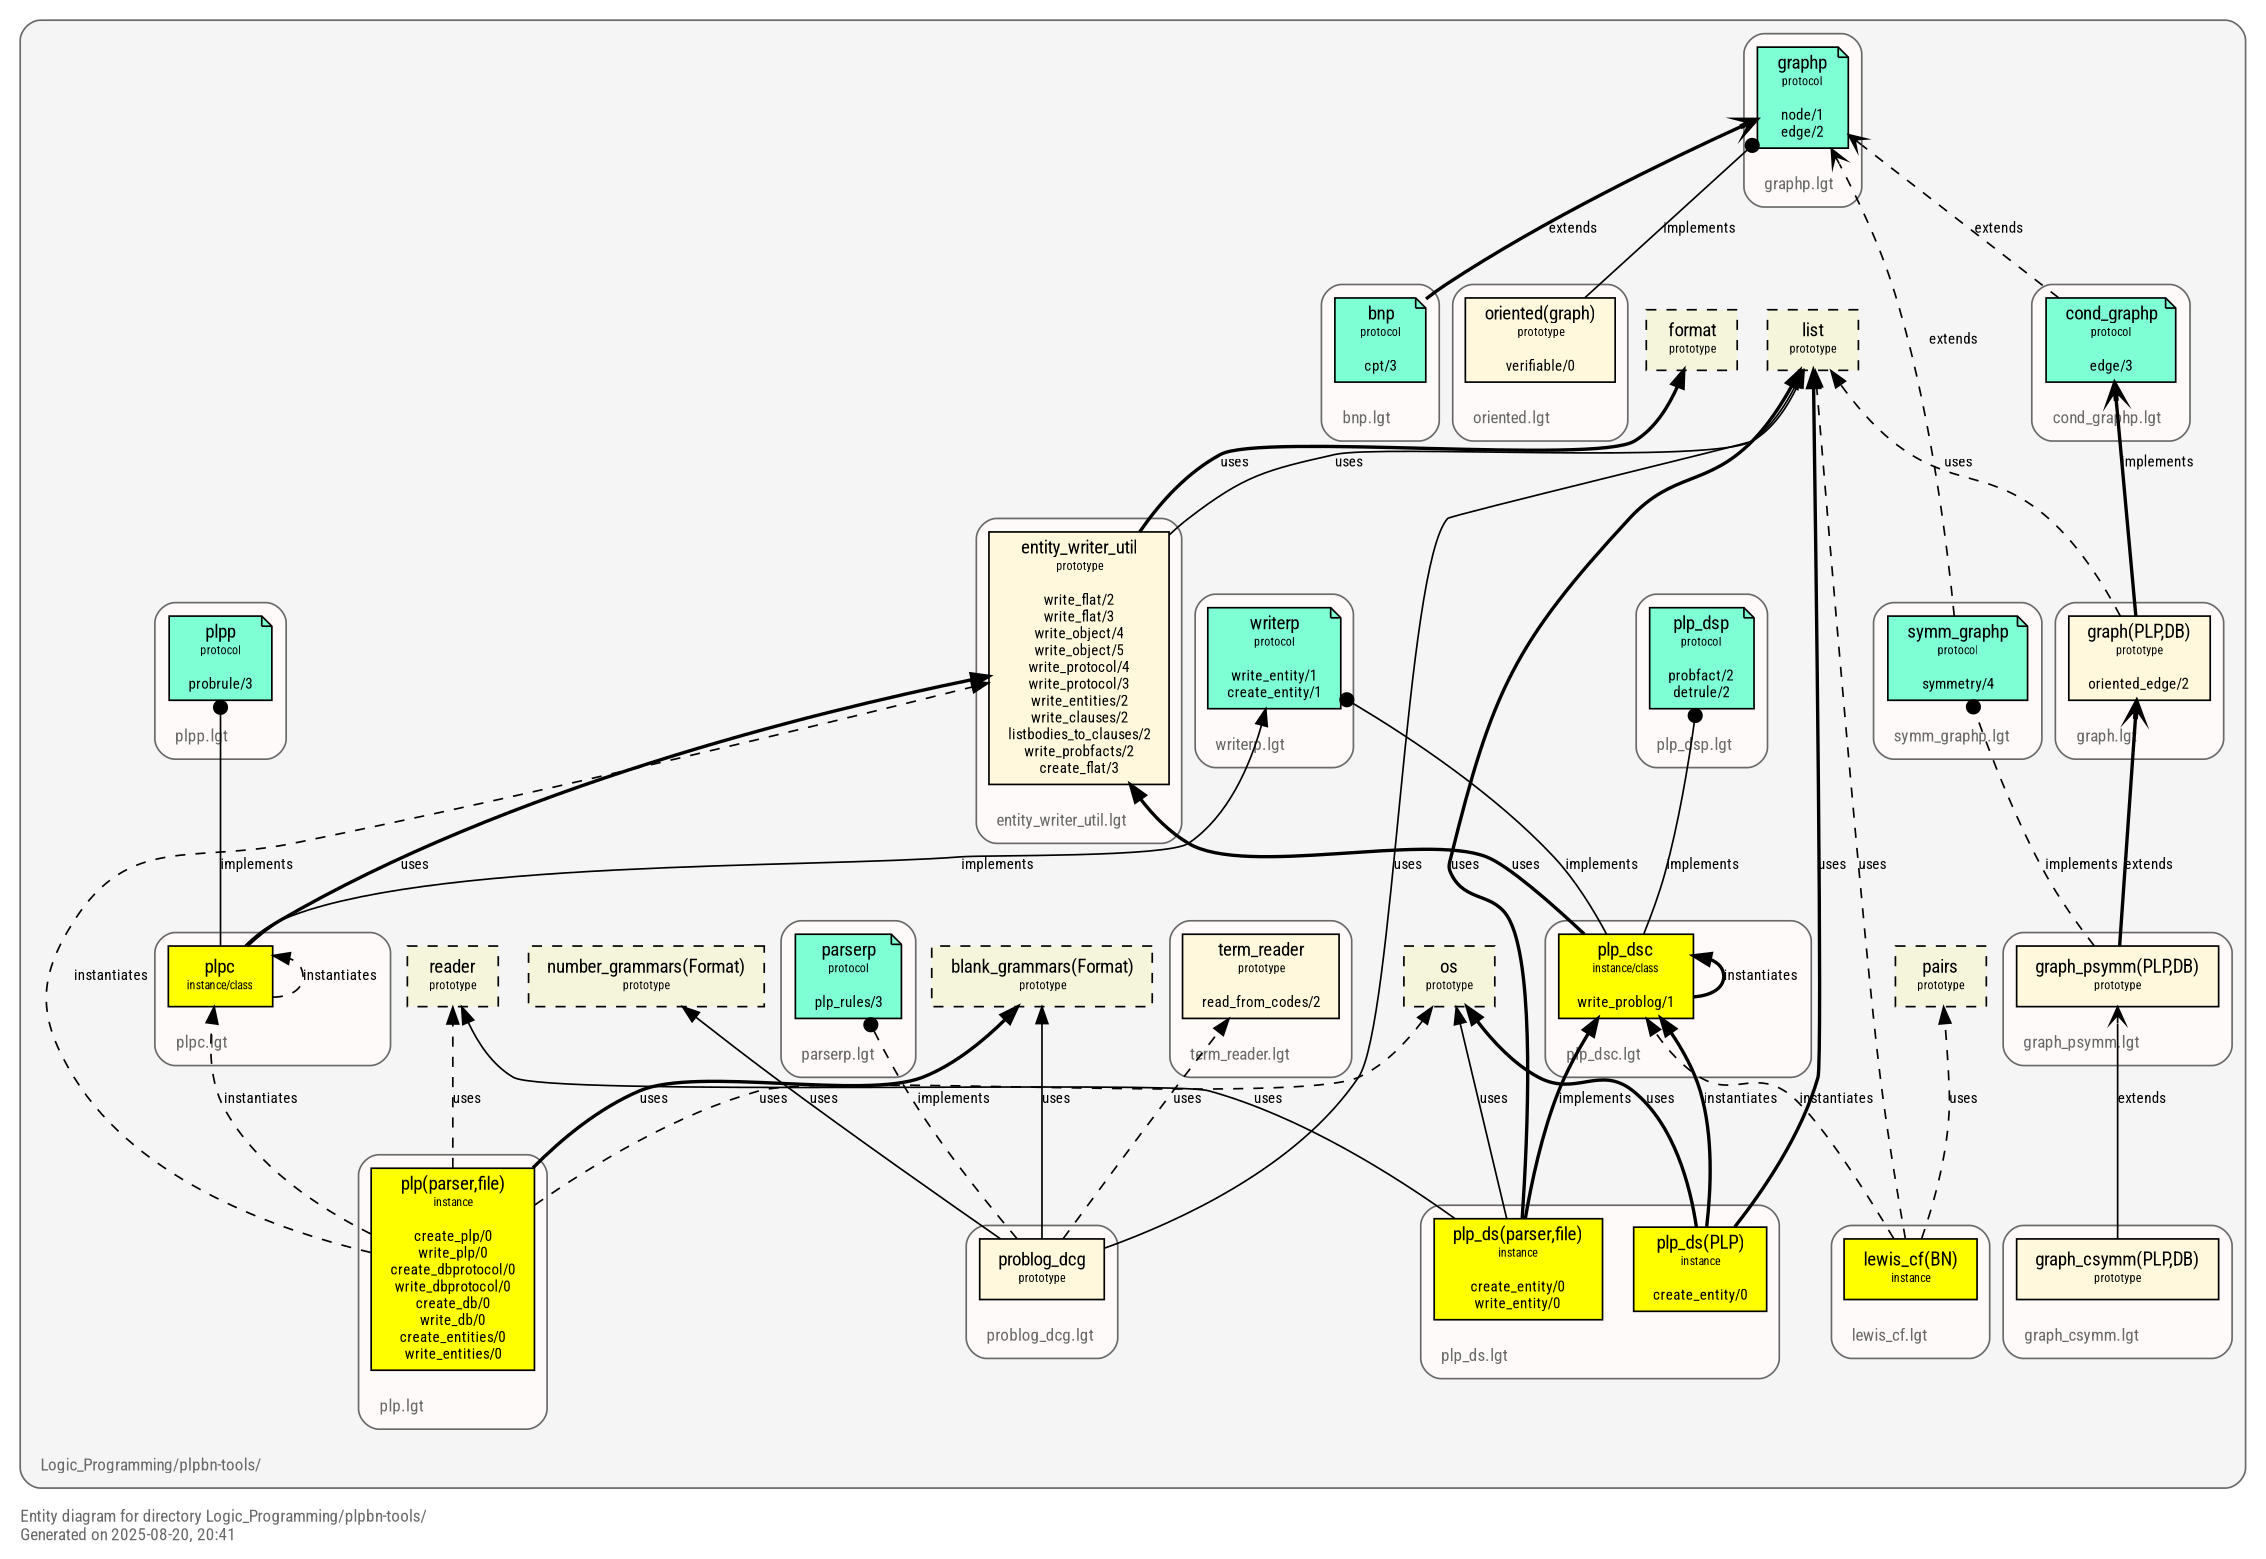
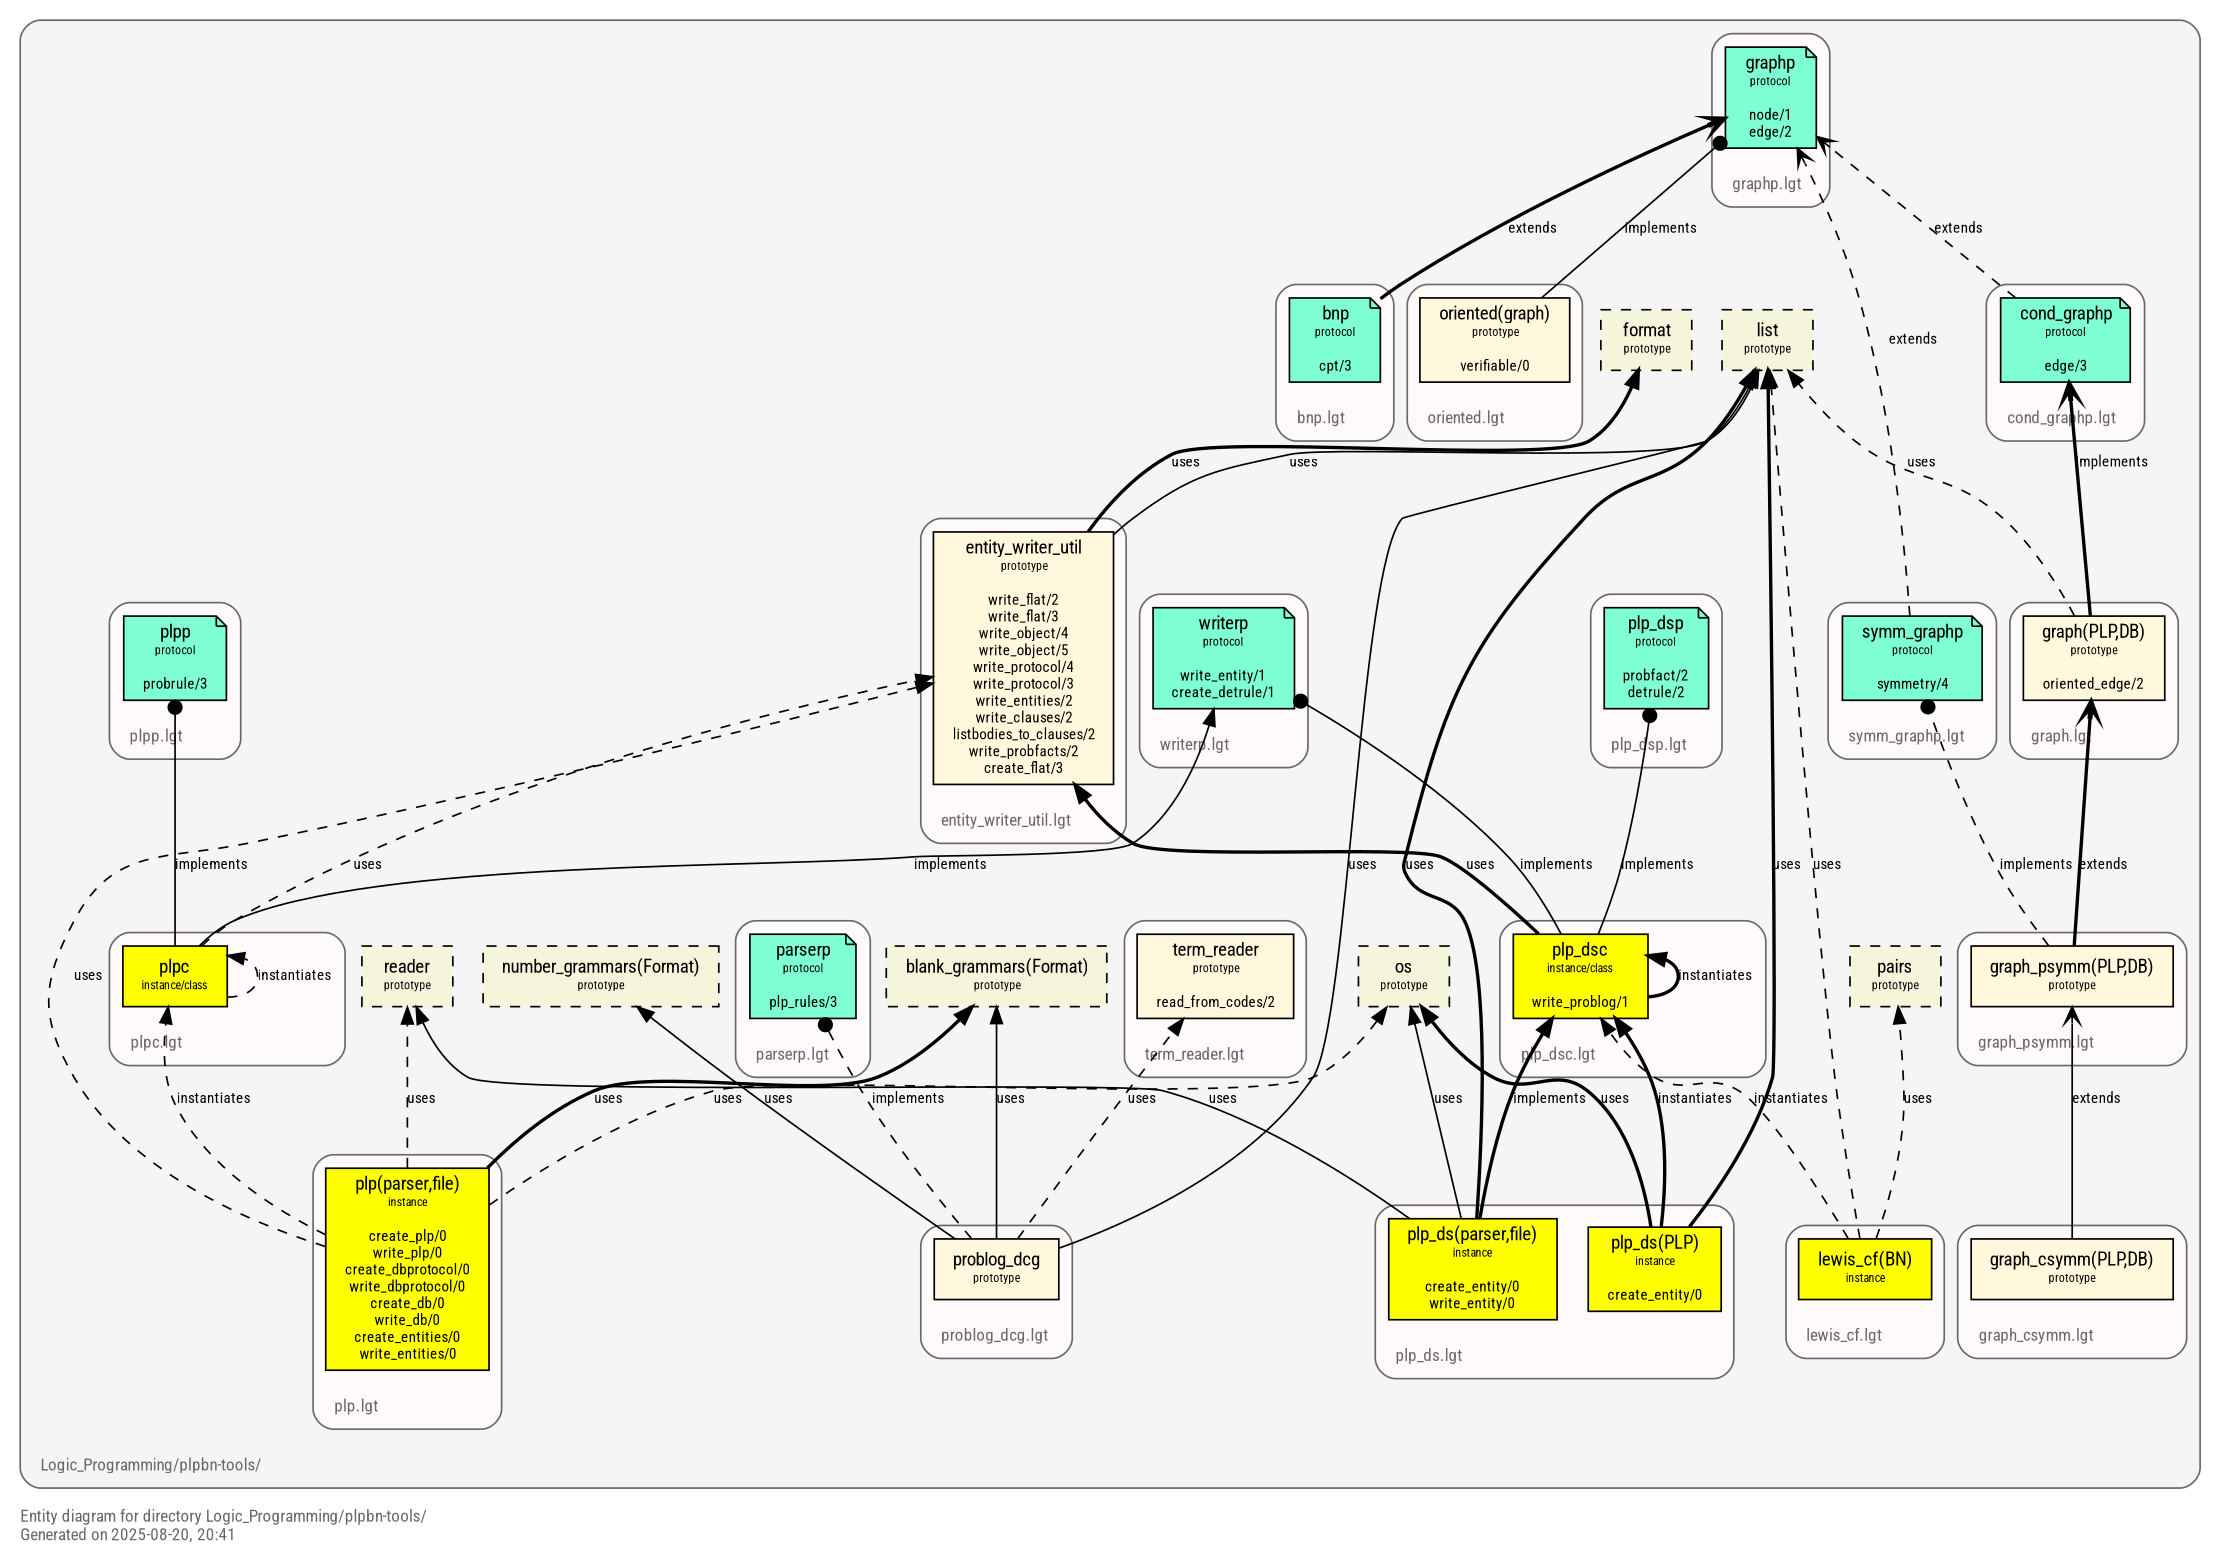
(1275, 693) -> (1224, 693)
(542, 800) -> (493, 801)
(111, 976) -> (88, 976)
